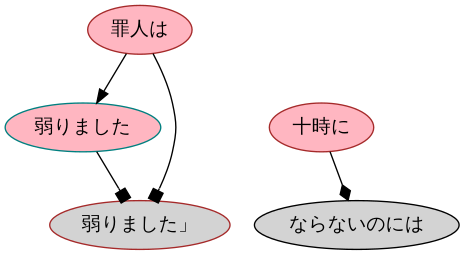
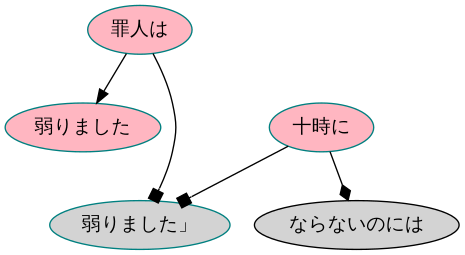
(140, 30) -> (140, 30)
(322, 127) -> (322, 127)
(108, 170) -> (240, 171)
(140, 225) -> (140, 225)
